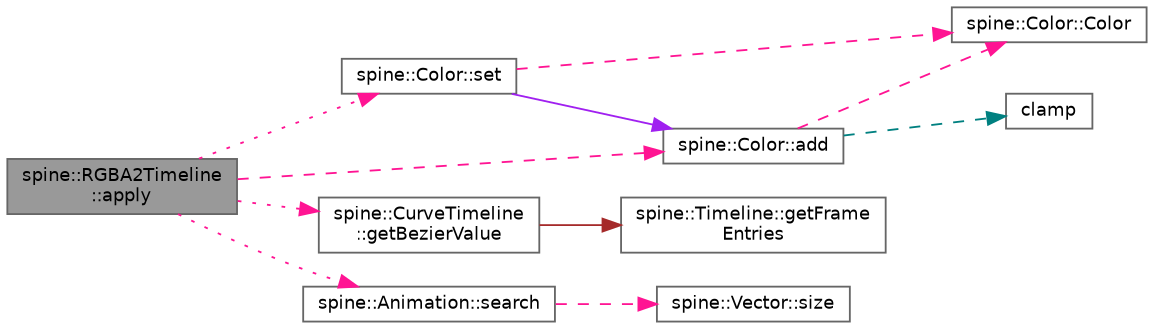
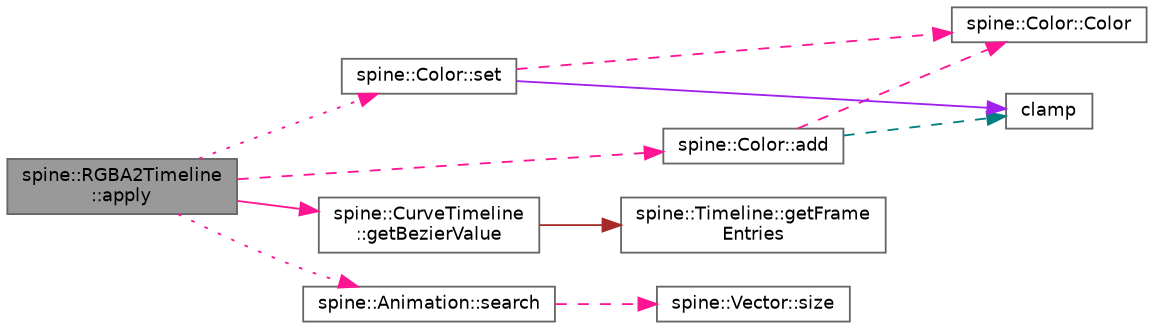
(582, 109) -> (752, 94)
(269, 205) -> (269, 205)
